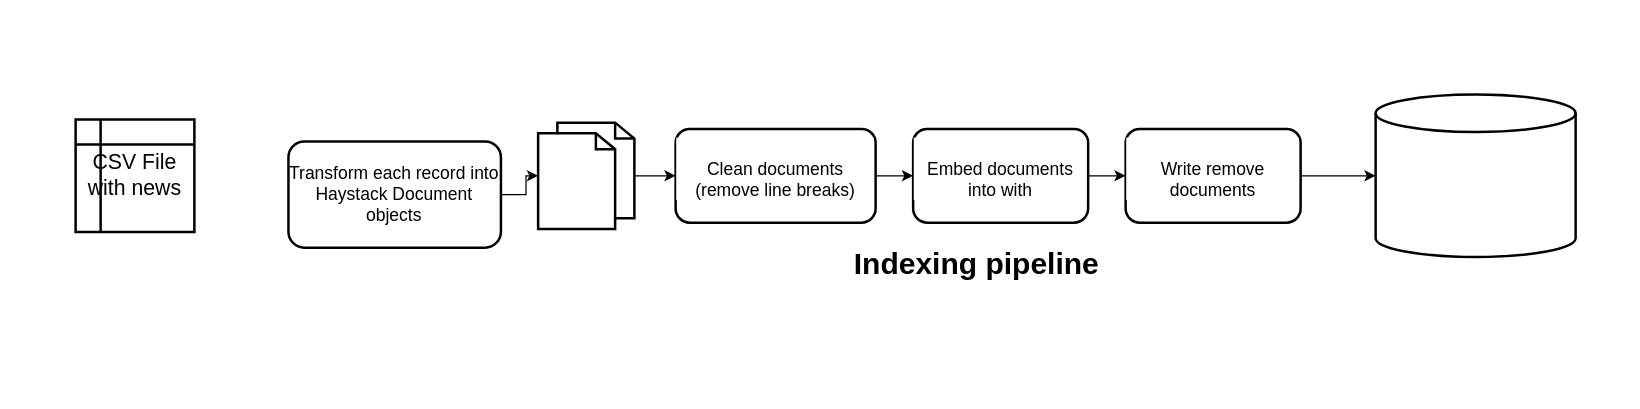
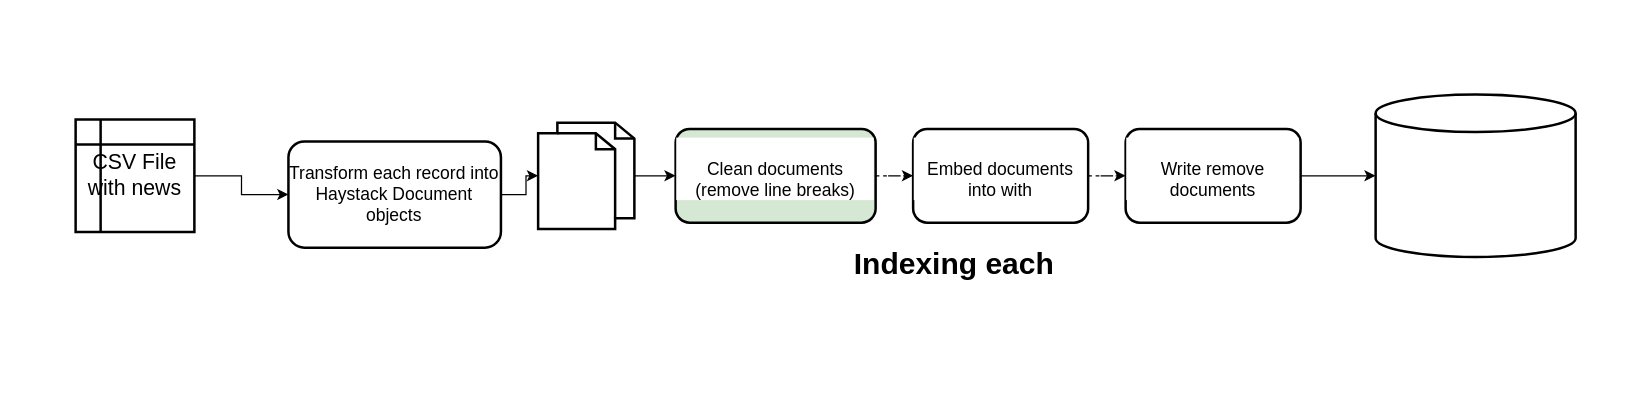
(776, 176) -> (776, 176)
(883, 176) -> (883, 176)
(1096, 176) -> (1096, 176)
none -> (242, 180)
(916, 256) -> (905, 256)
